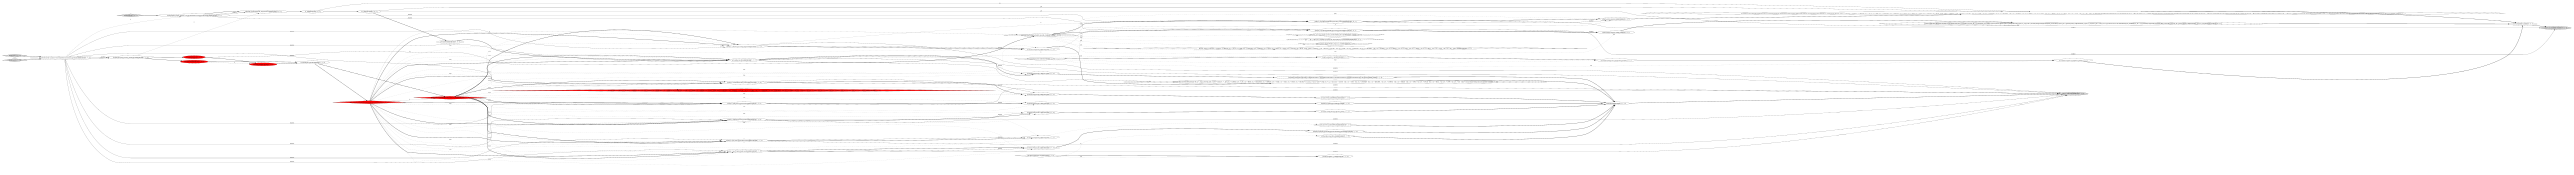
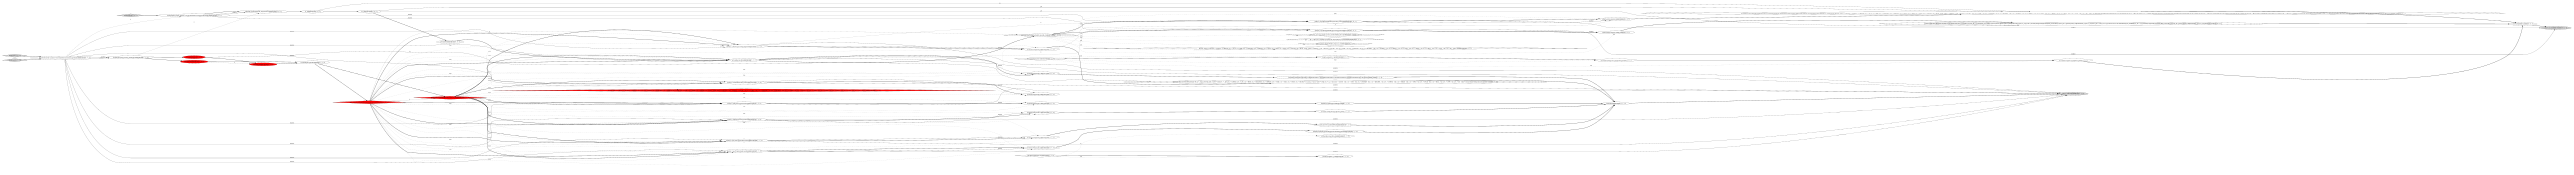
(1335, 98) -> none
(1181, 123) -> (1181, 123)
(1490, 139) -> none
